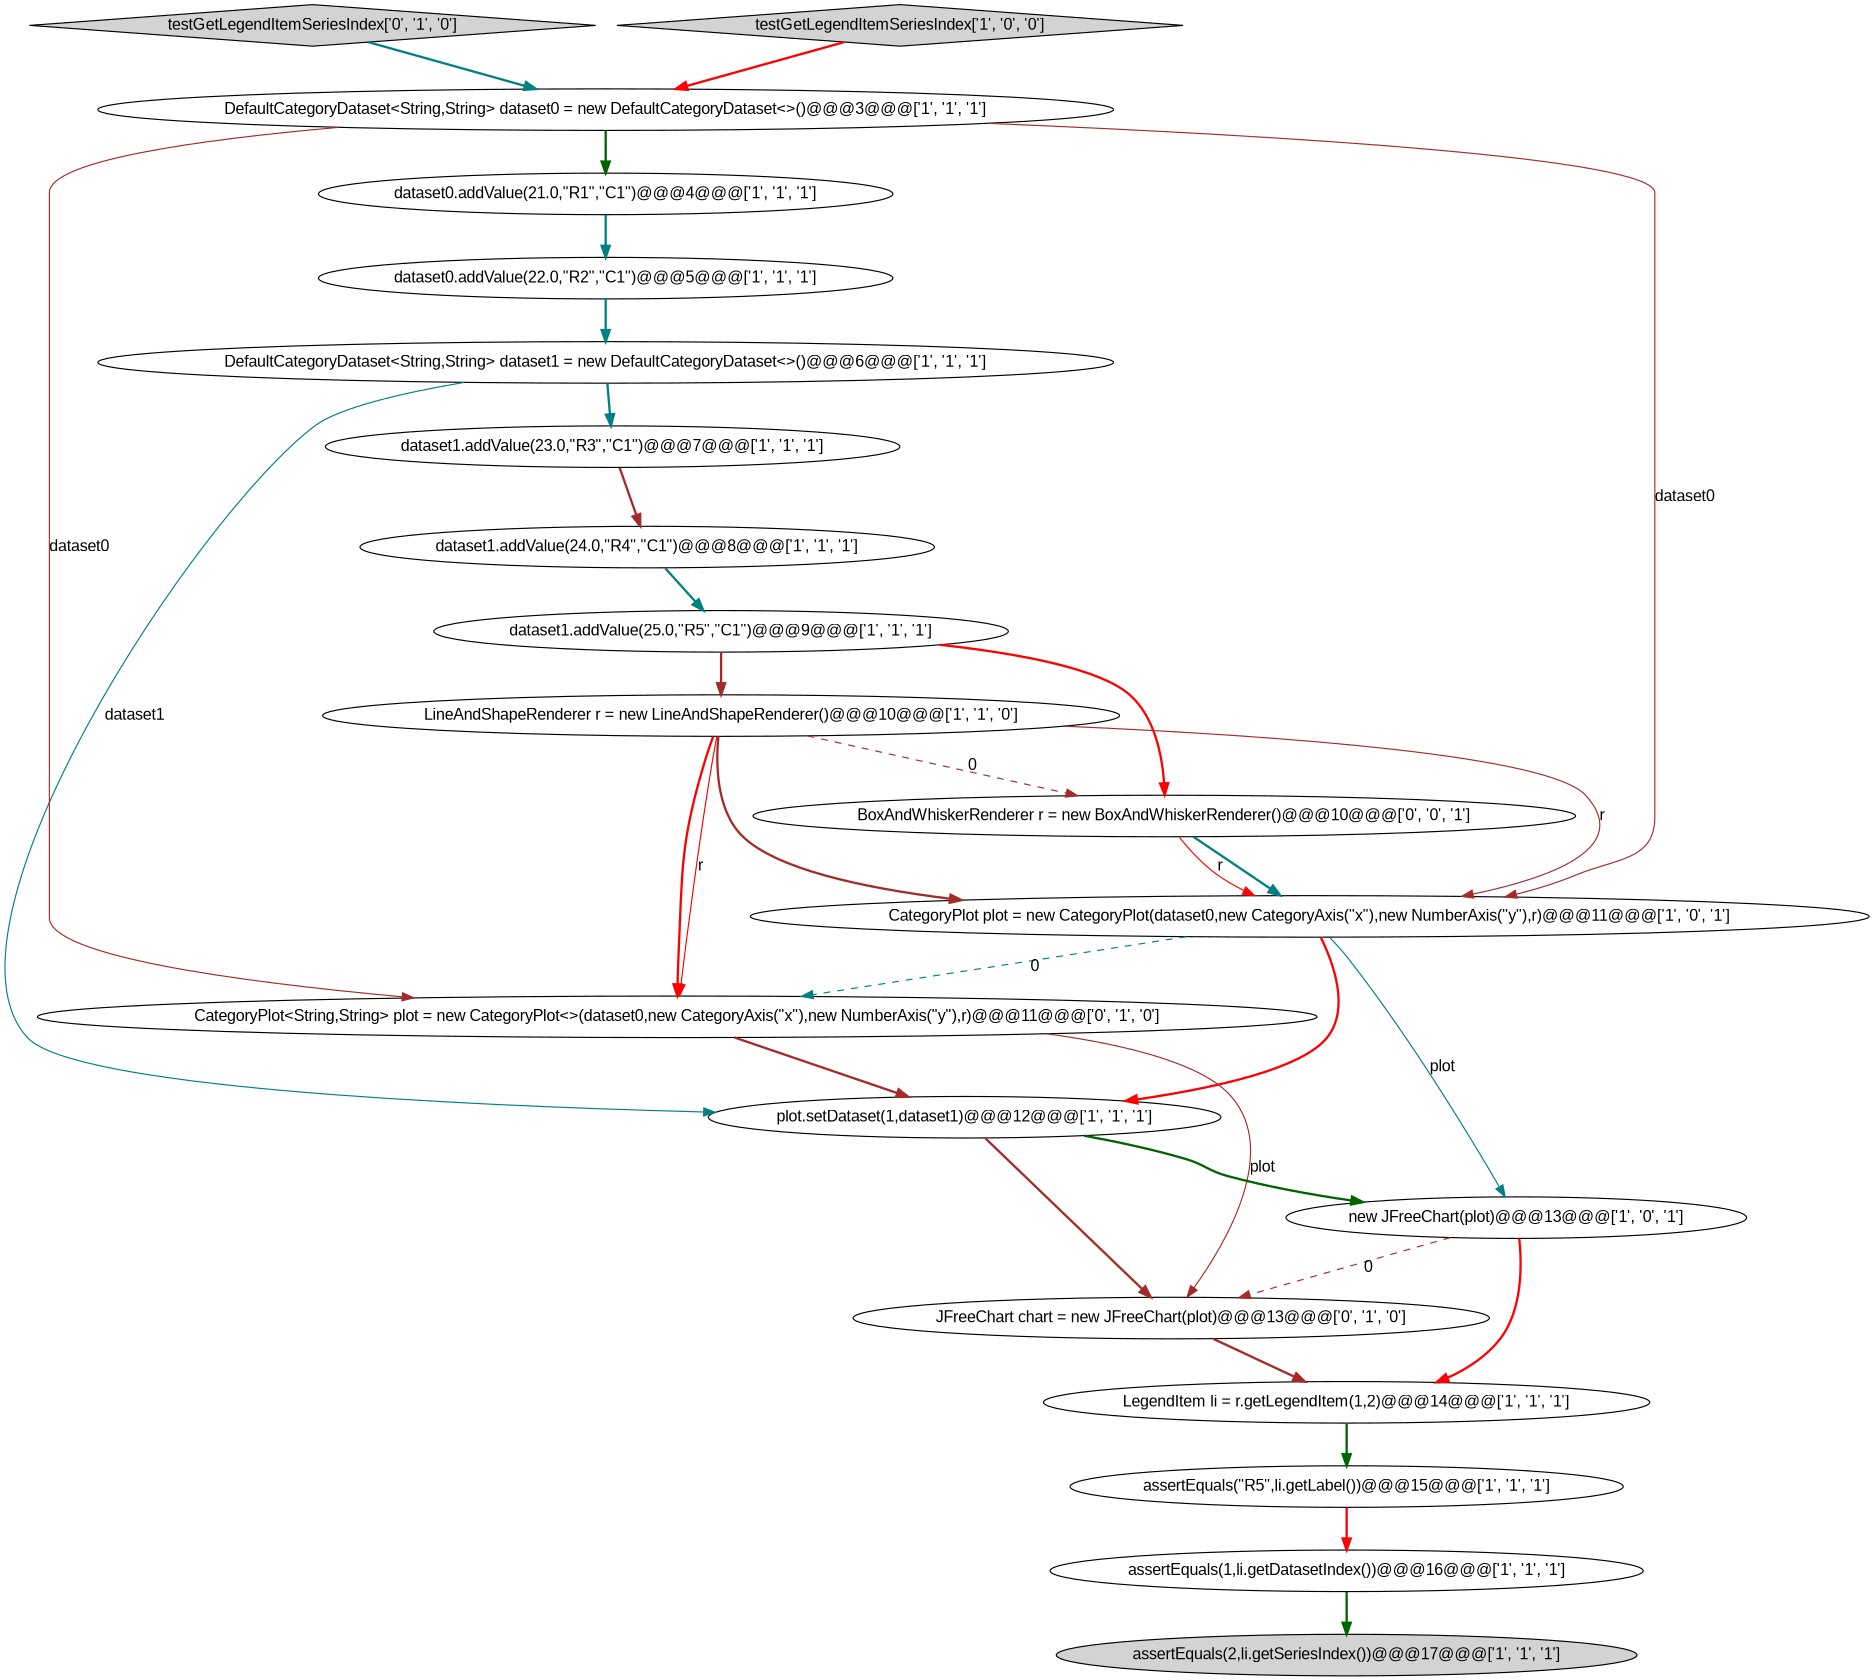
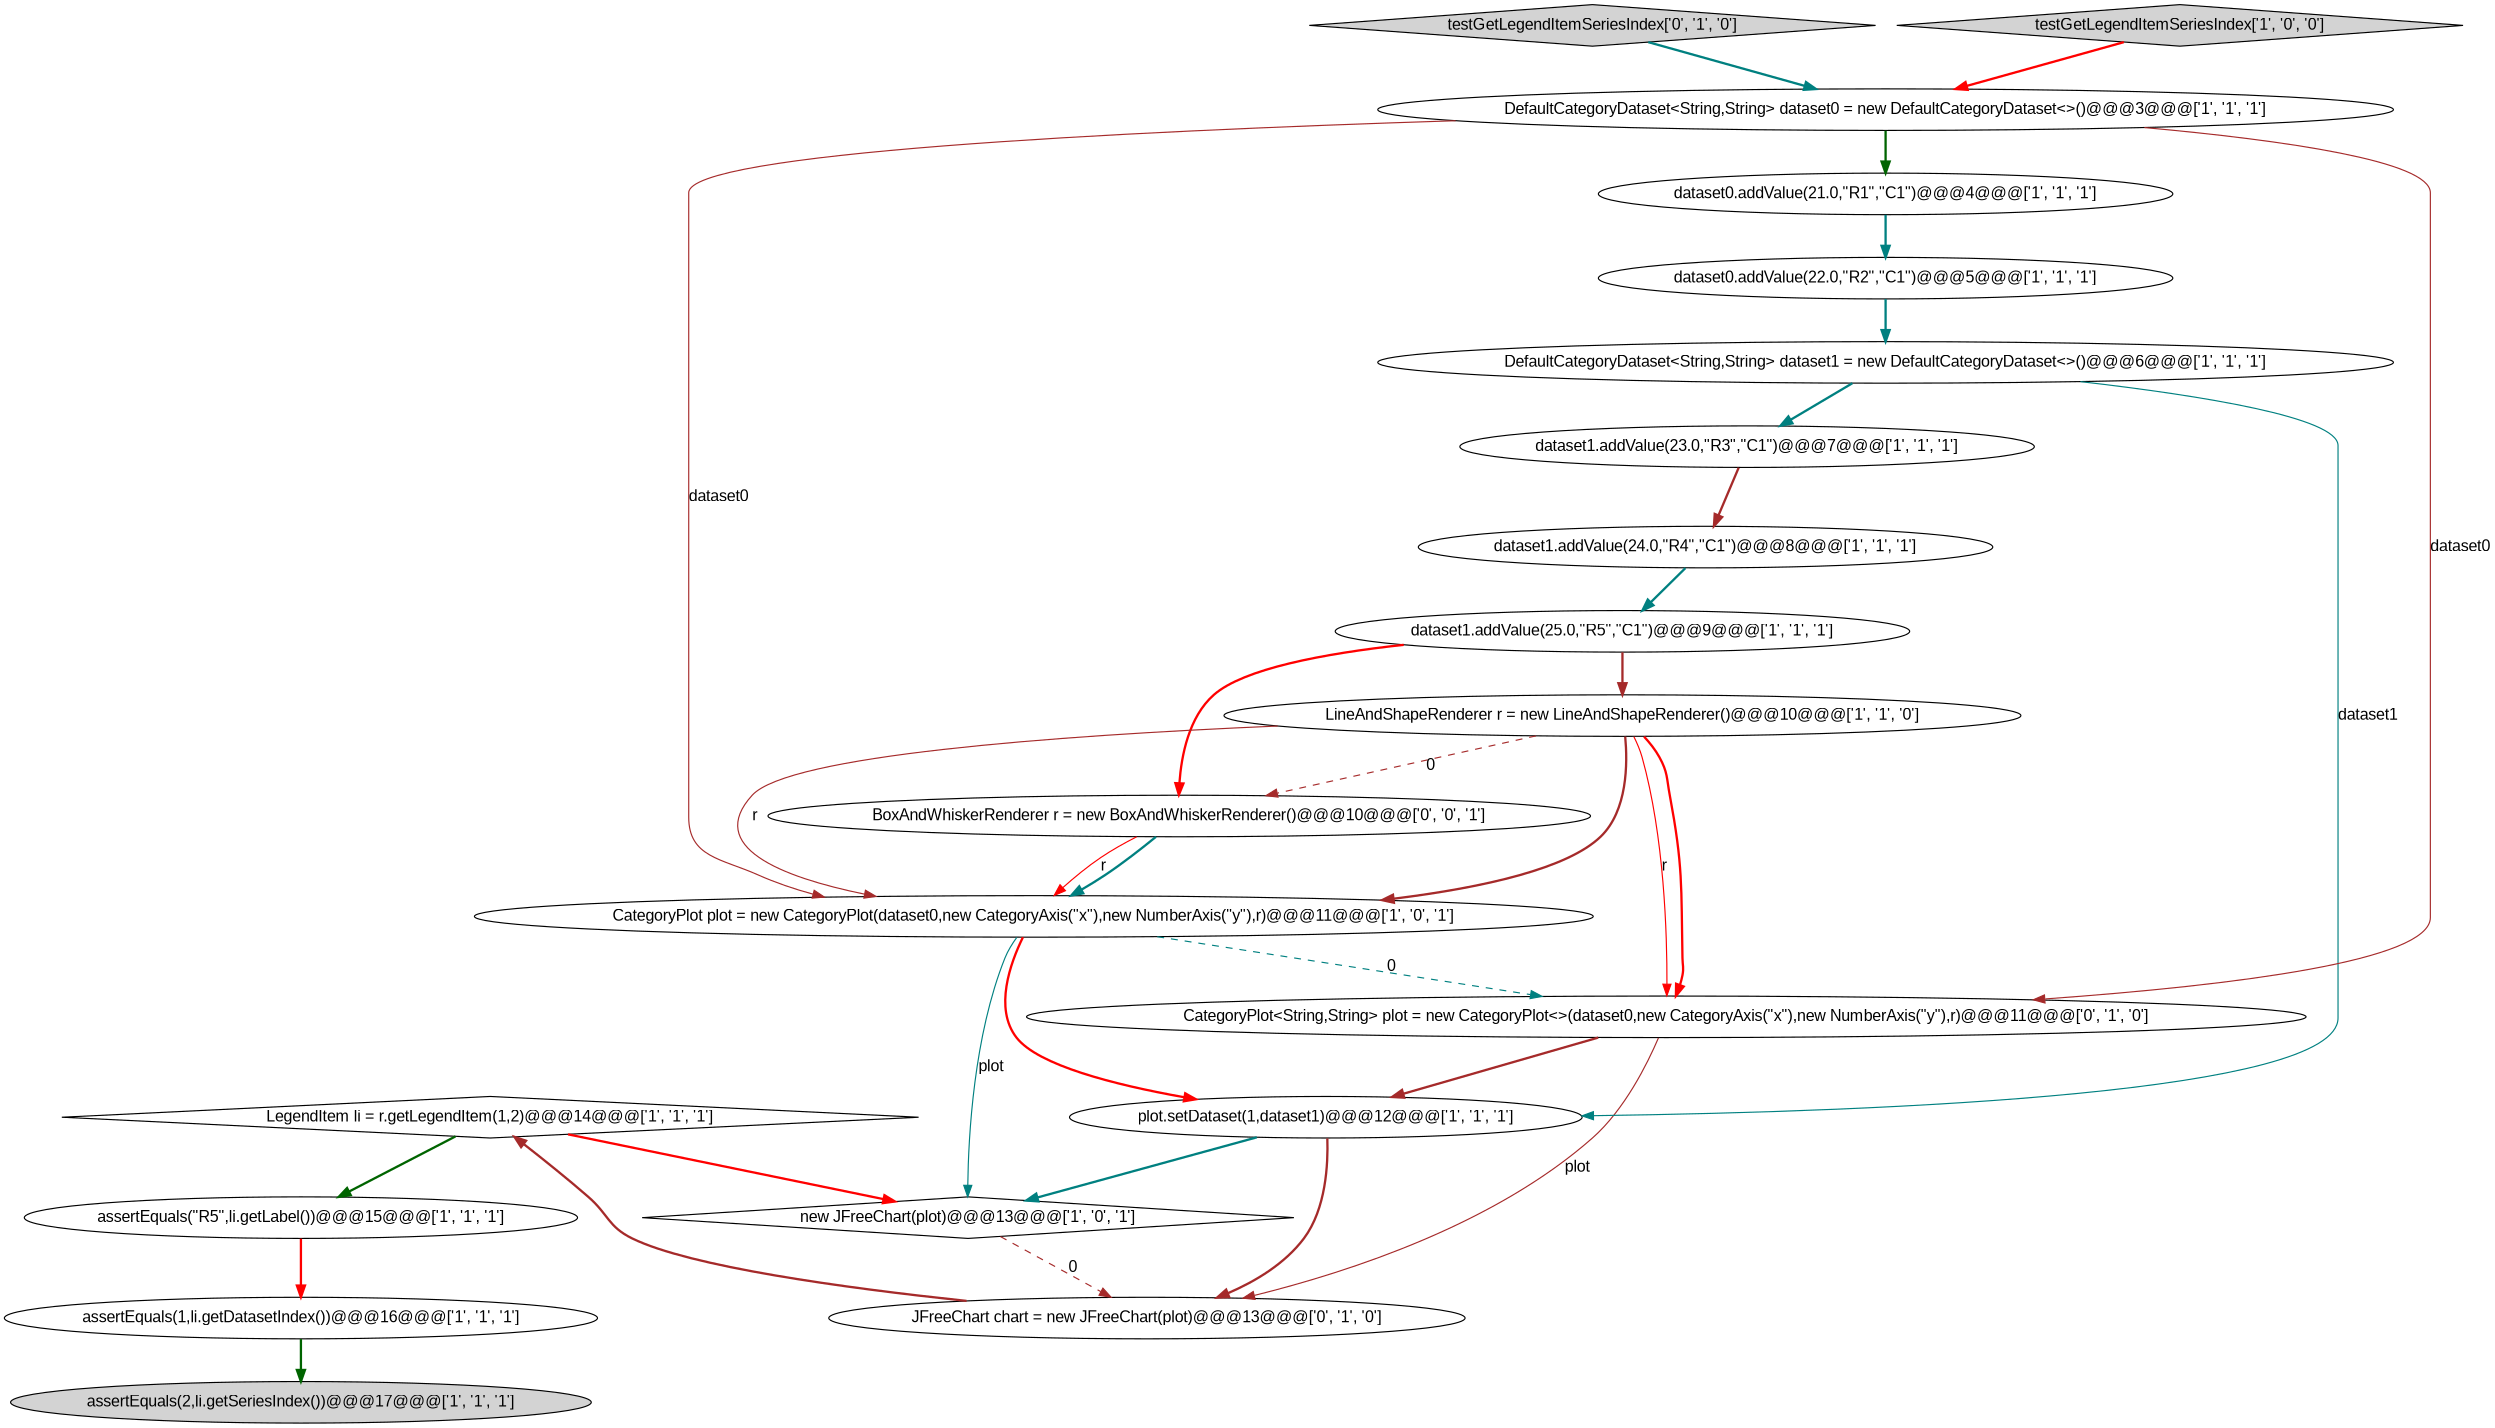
(1217, 1172) -> (1147, 1167)
(1516, 1218) -> (968, 1218)
(1510, 1322) -> (726, 1167)
(1347, 1402) -> (490, 1117)
